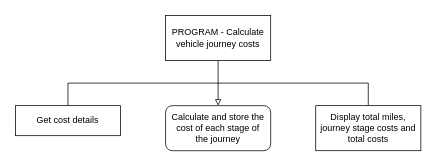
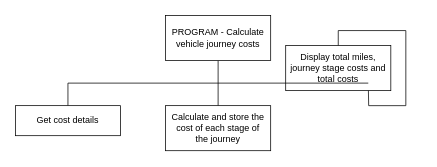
(218, 98) -> (218, 101)
(218, 128) -> (218, 128)
(368, 128) -> (338, 68)
